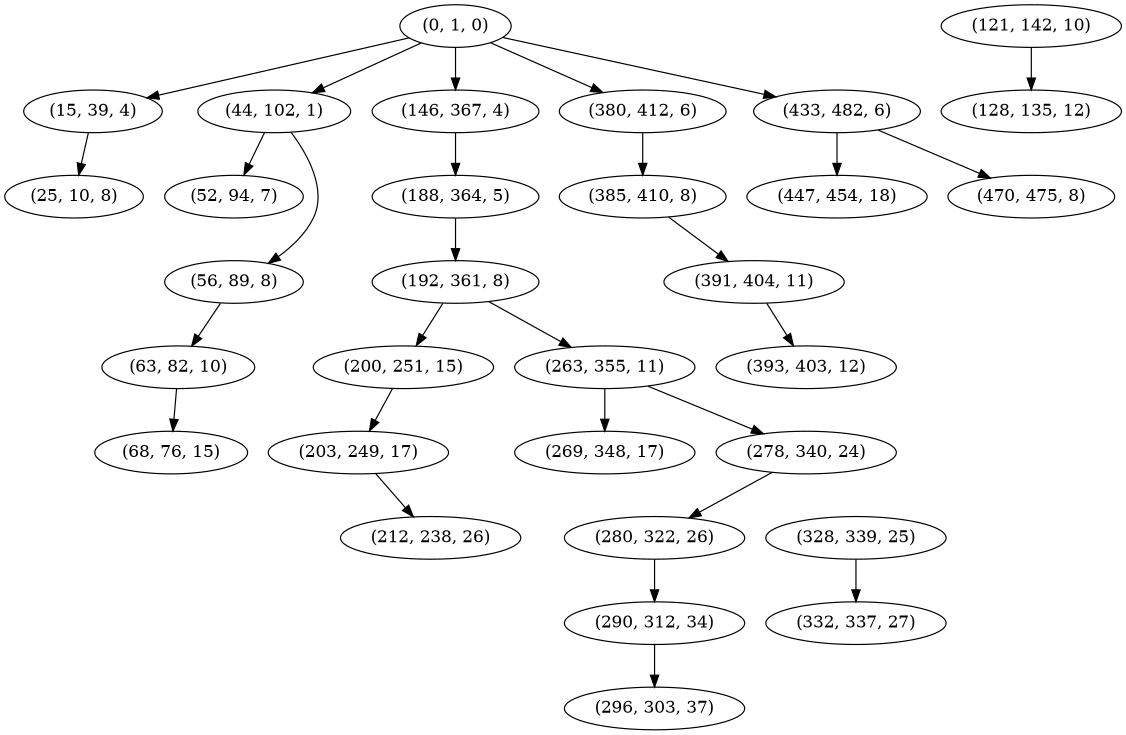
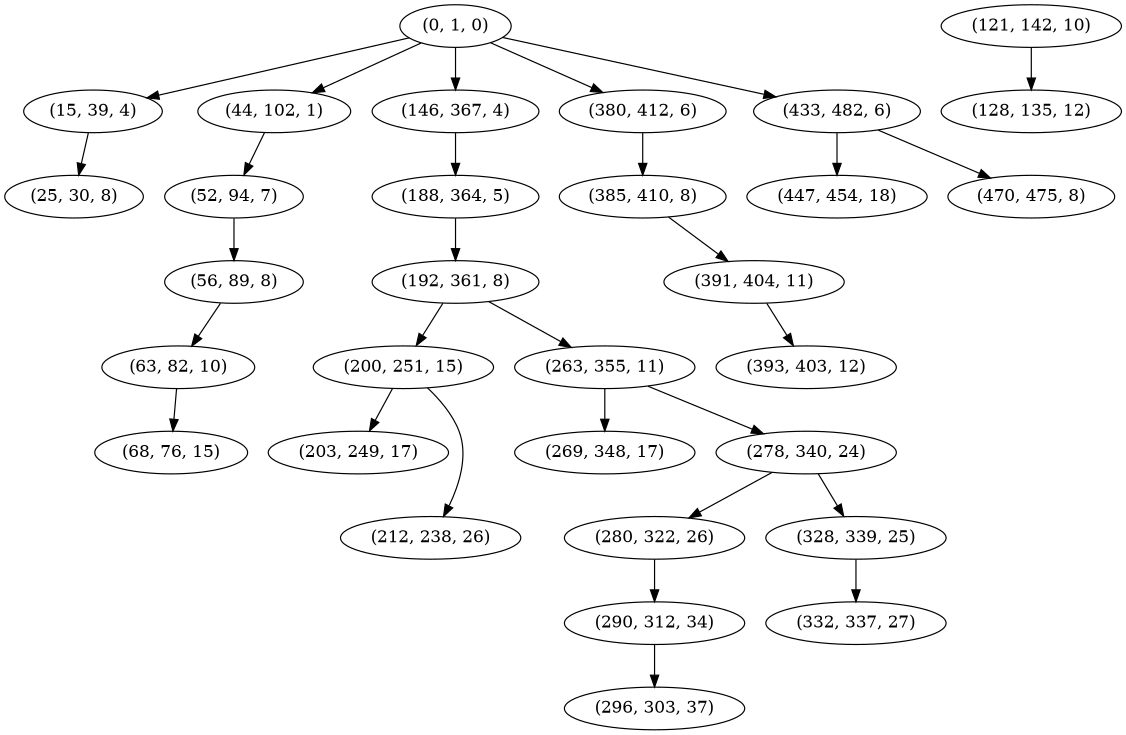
(74, 197) -> (74, 197)
(318, 199) -> (234, 234)
none -> (828, 490)
(391, 491) -> (462, 442)
